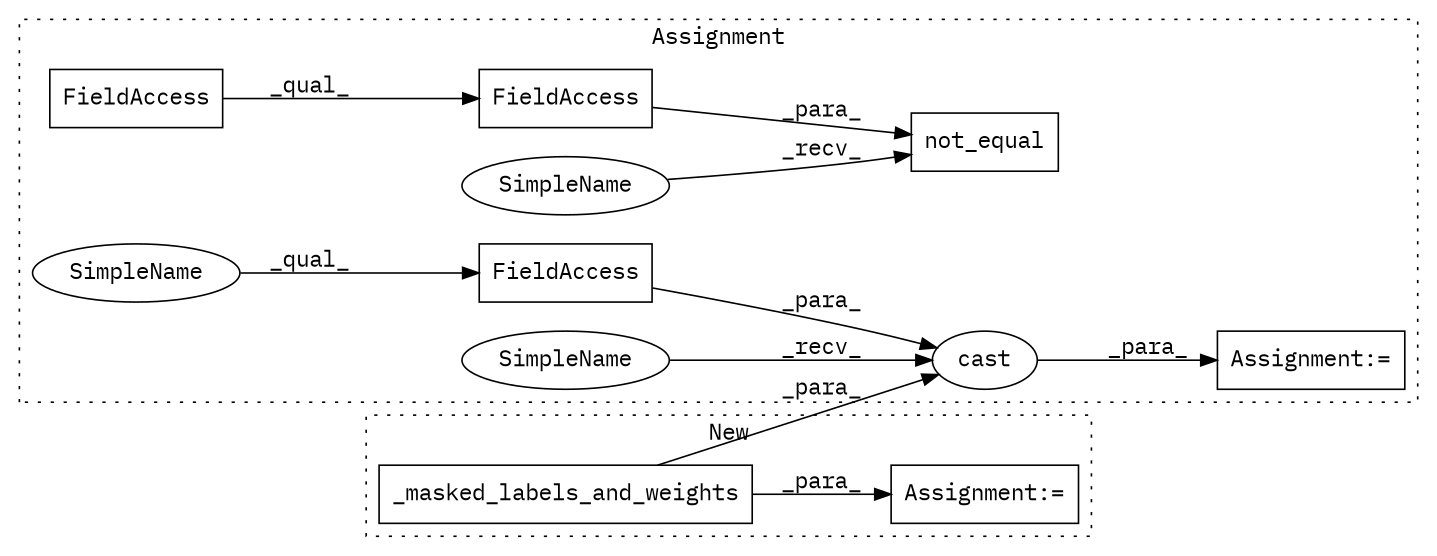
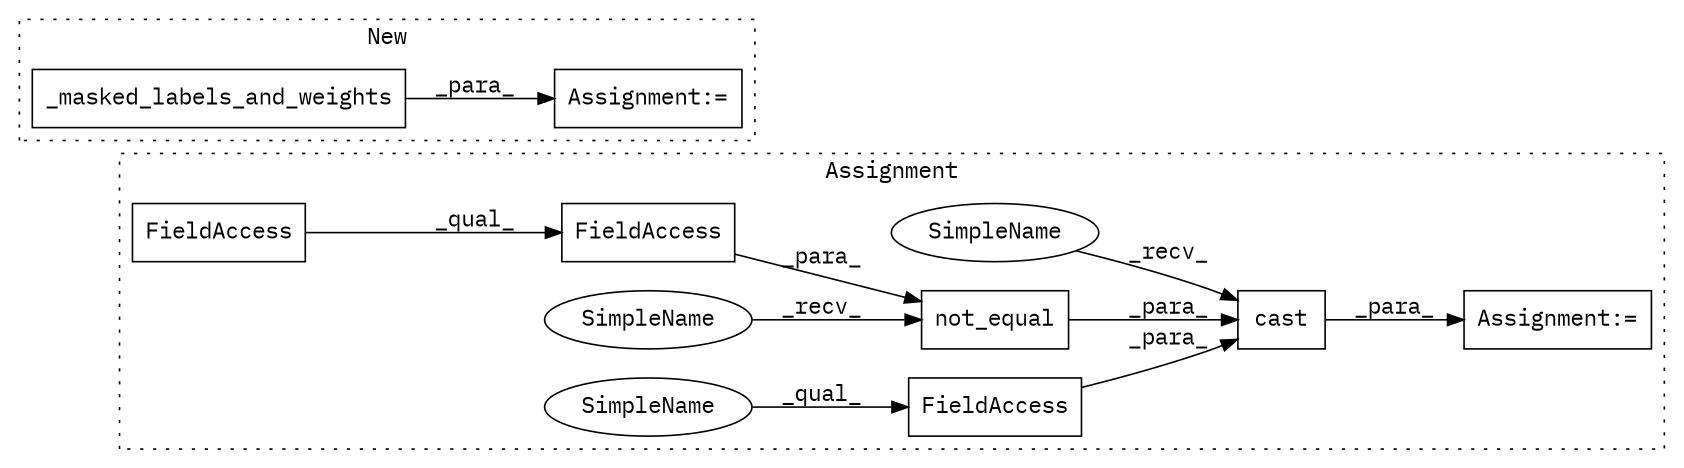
(985, 360) -> (1282, 320)
(777, 427) -> (1145, 320)
